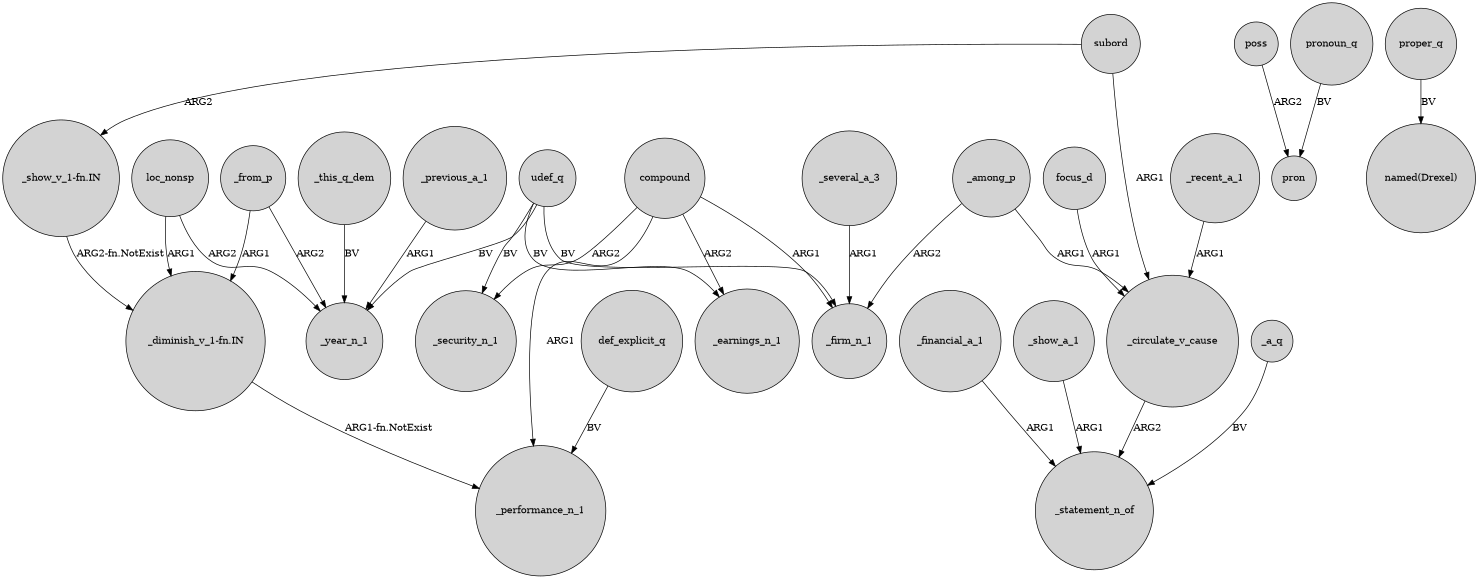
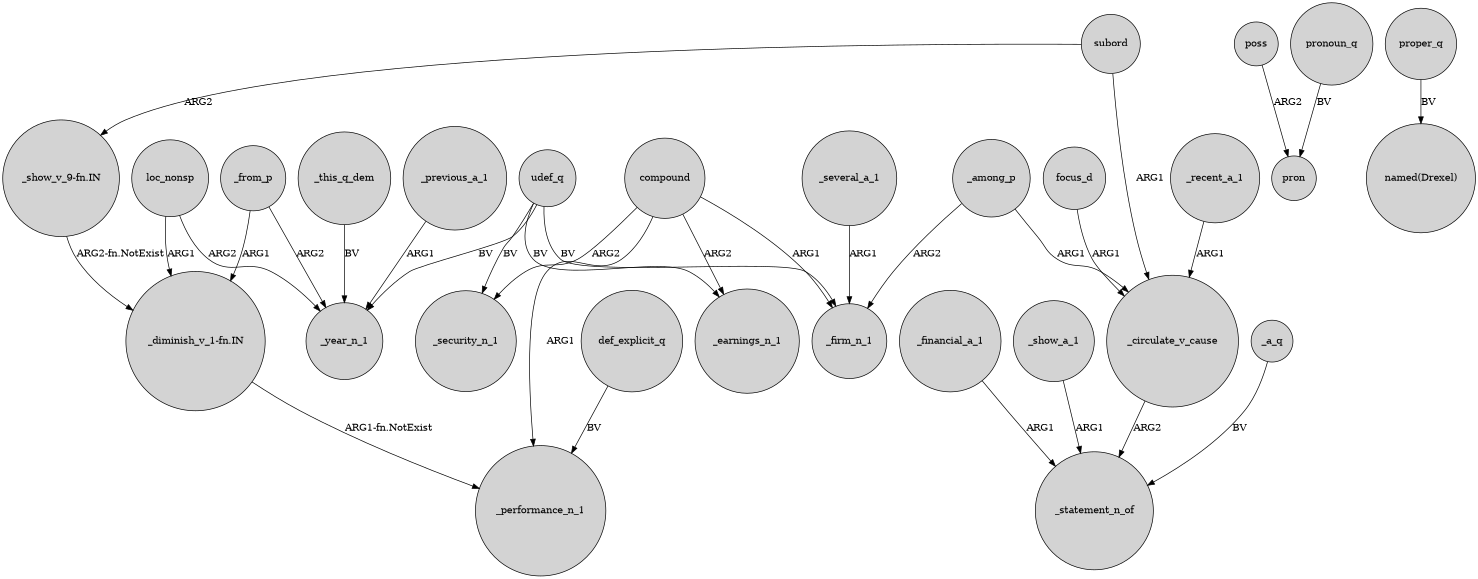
(61, 178) -> (61, 178)
(849, 178) -> (849, 178)
